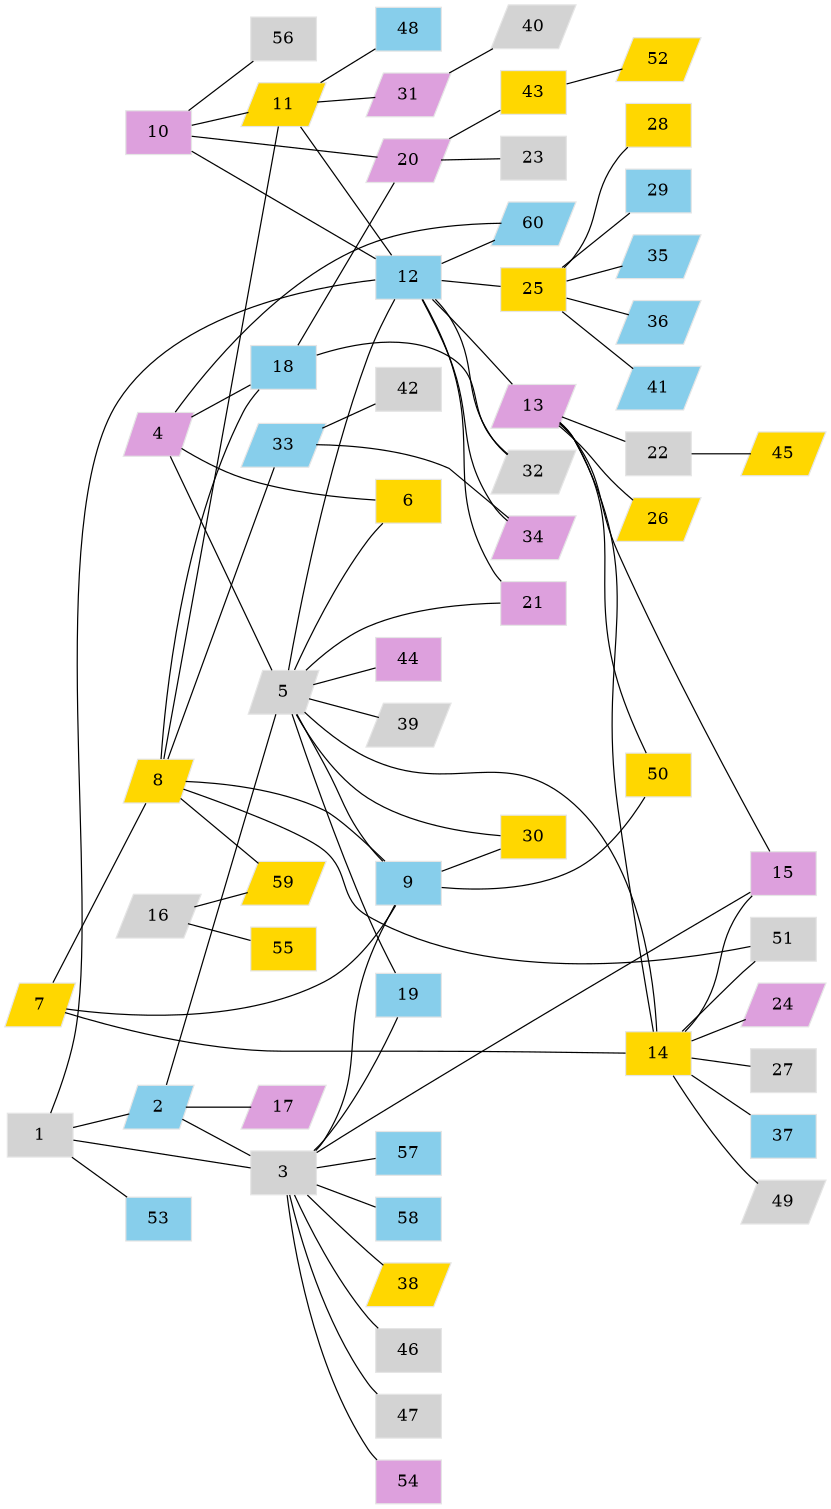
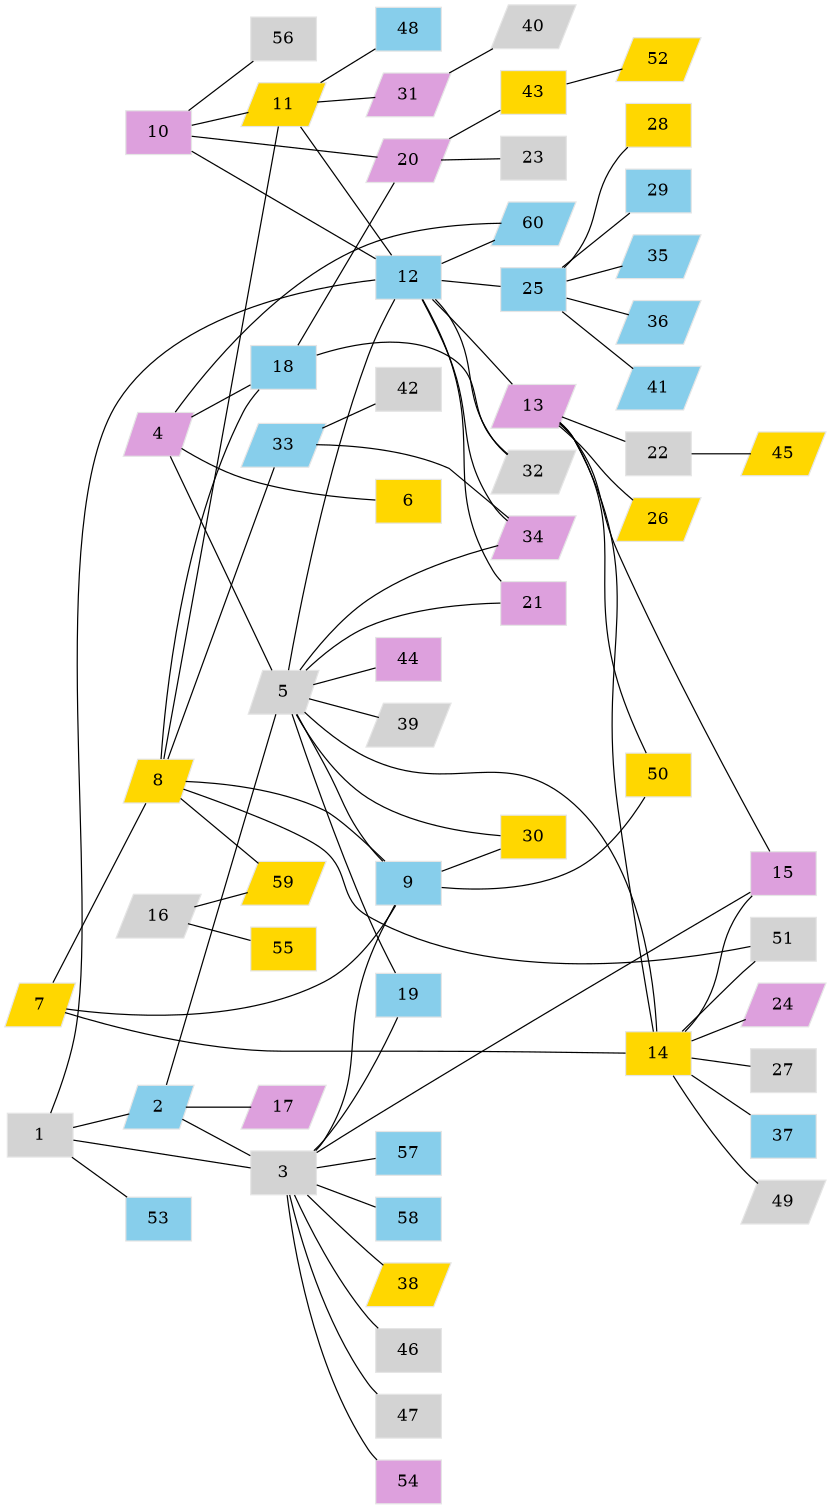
(533, 290) -> (533, 290)
(333, 593) -> (387, 588)
